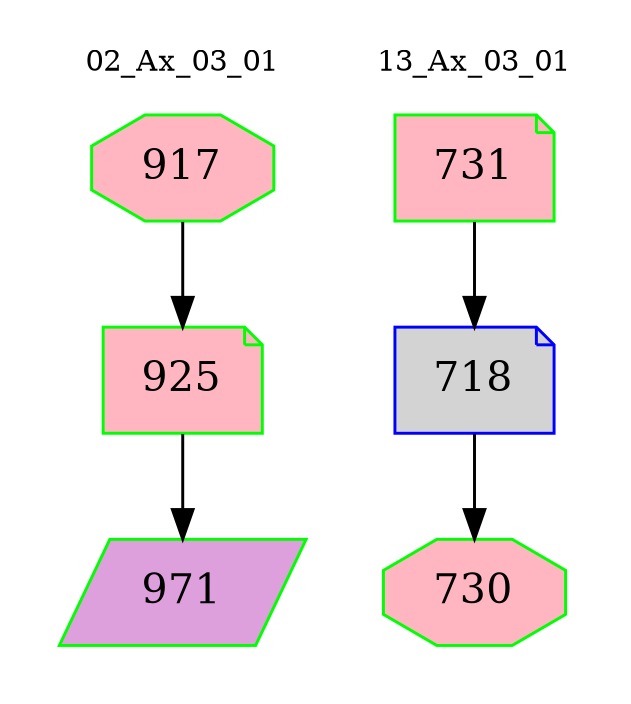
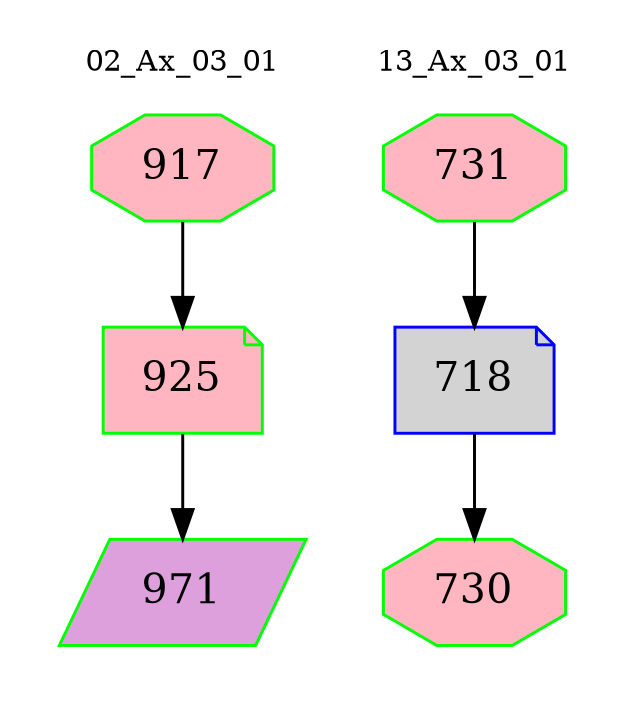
(475, 168) -> (475, 168)
